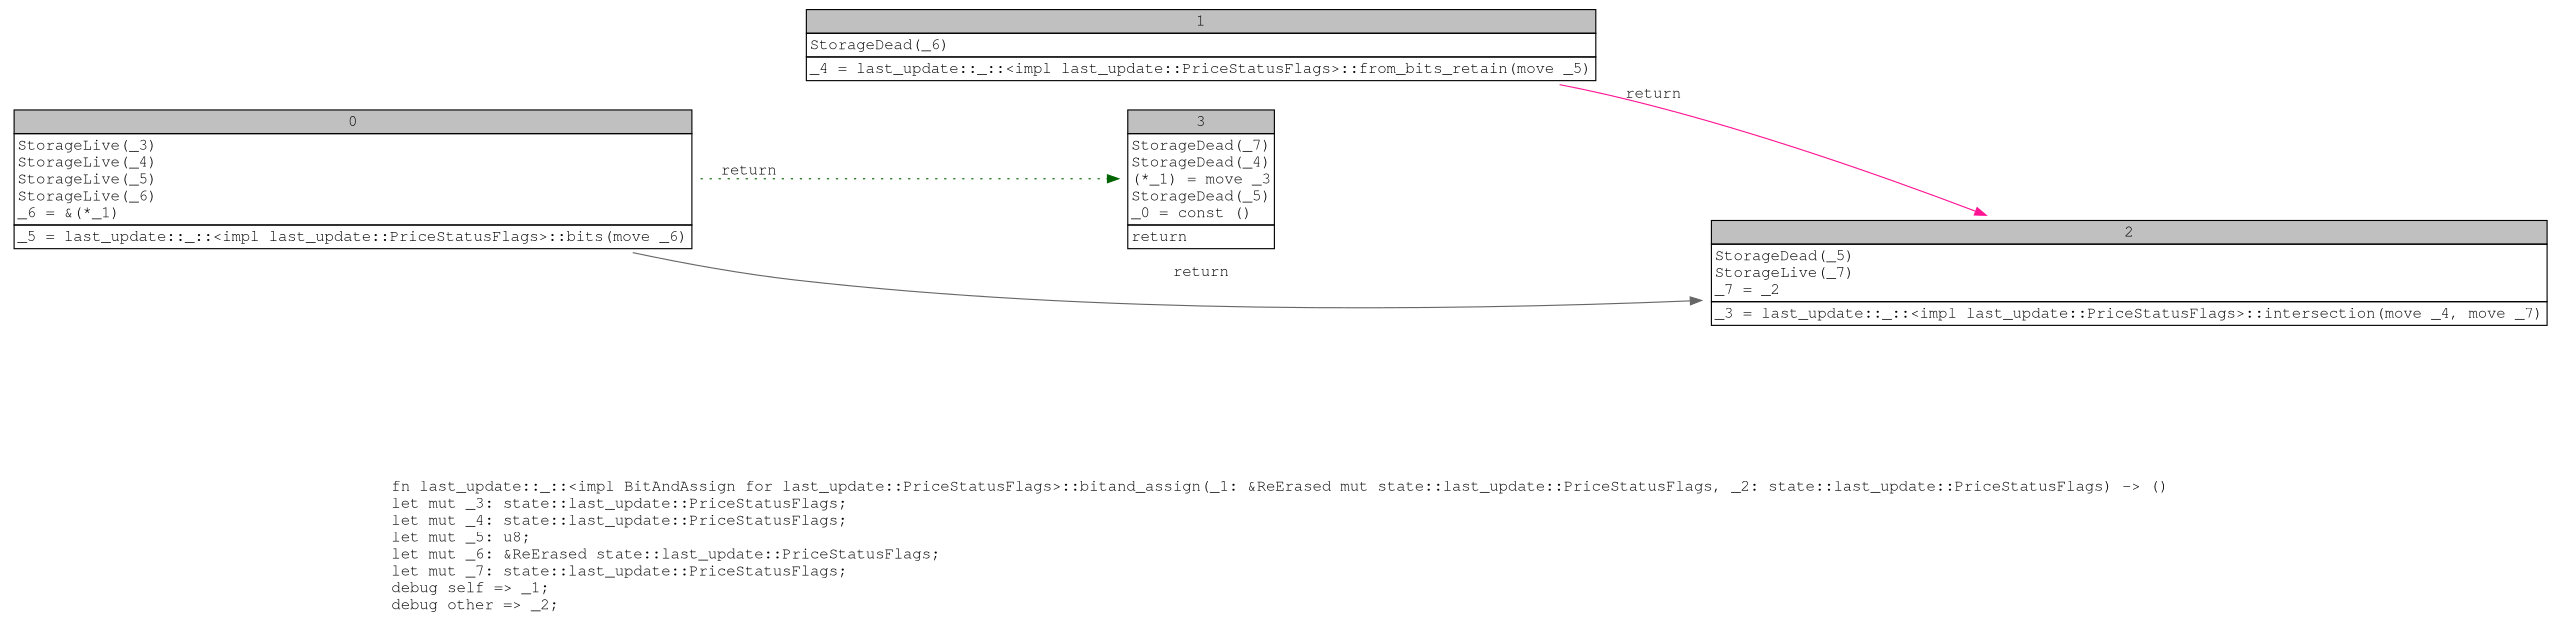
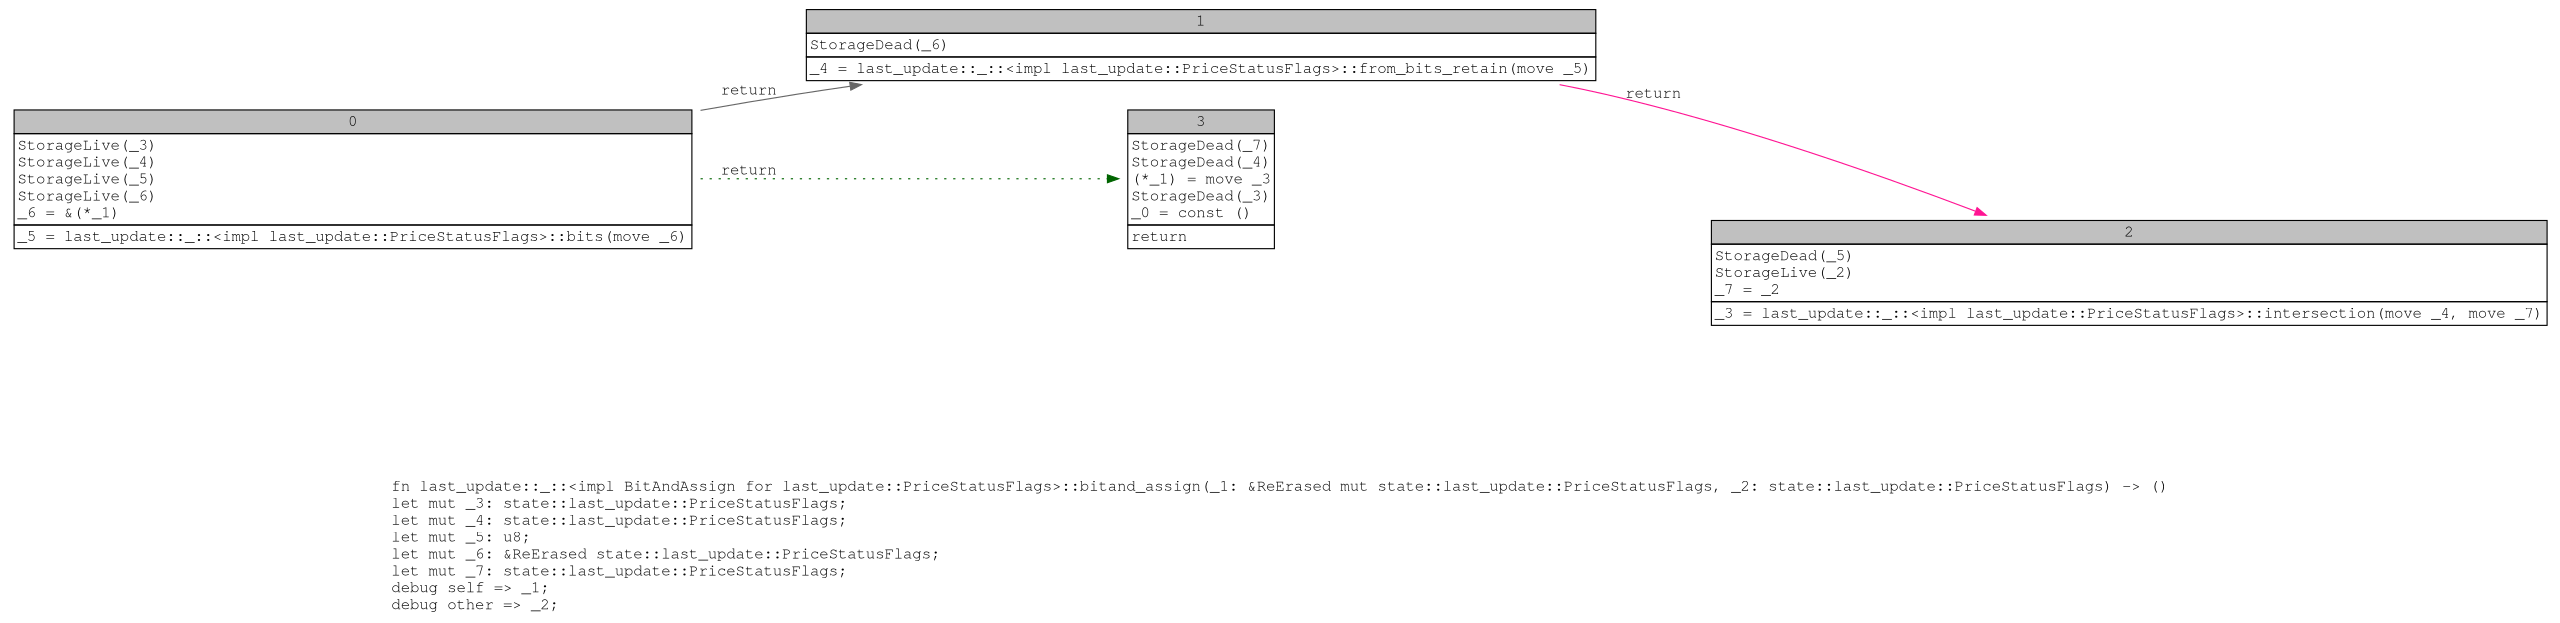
(1201, 196) -> (1201, 196)
(1785, 272) -> (1785, 272)
(1160, 305) -> (775, 98)
